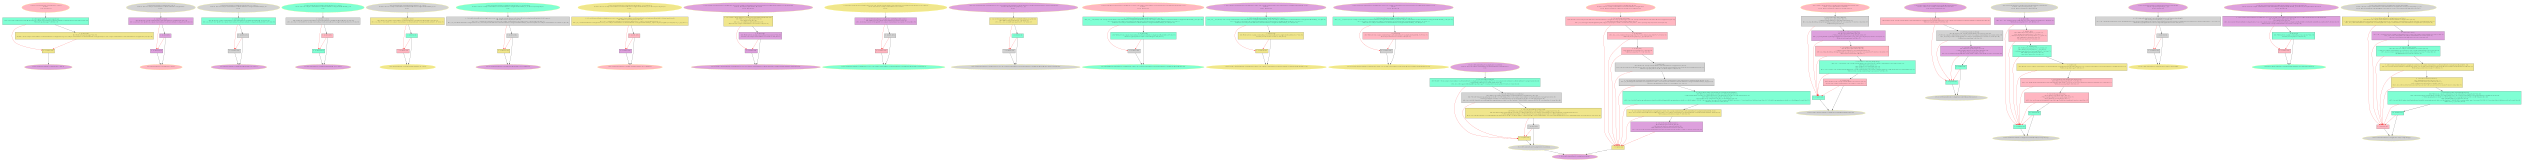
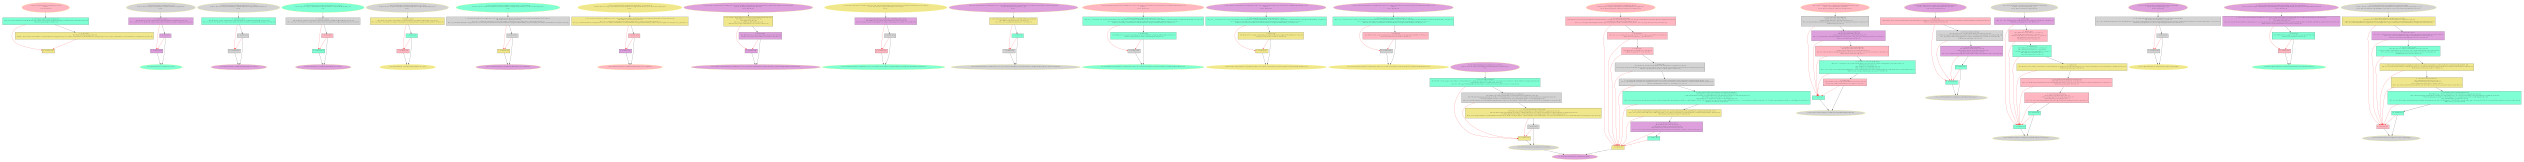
(48, 67) -> none
(161, 67) -> (161, 67)
none -> (1654, 138)
